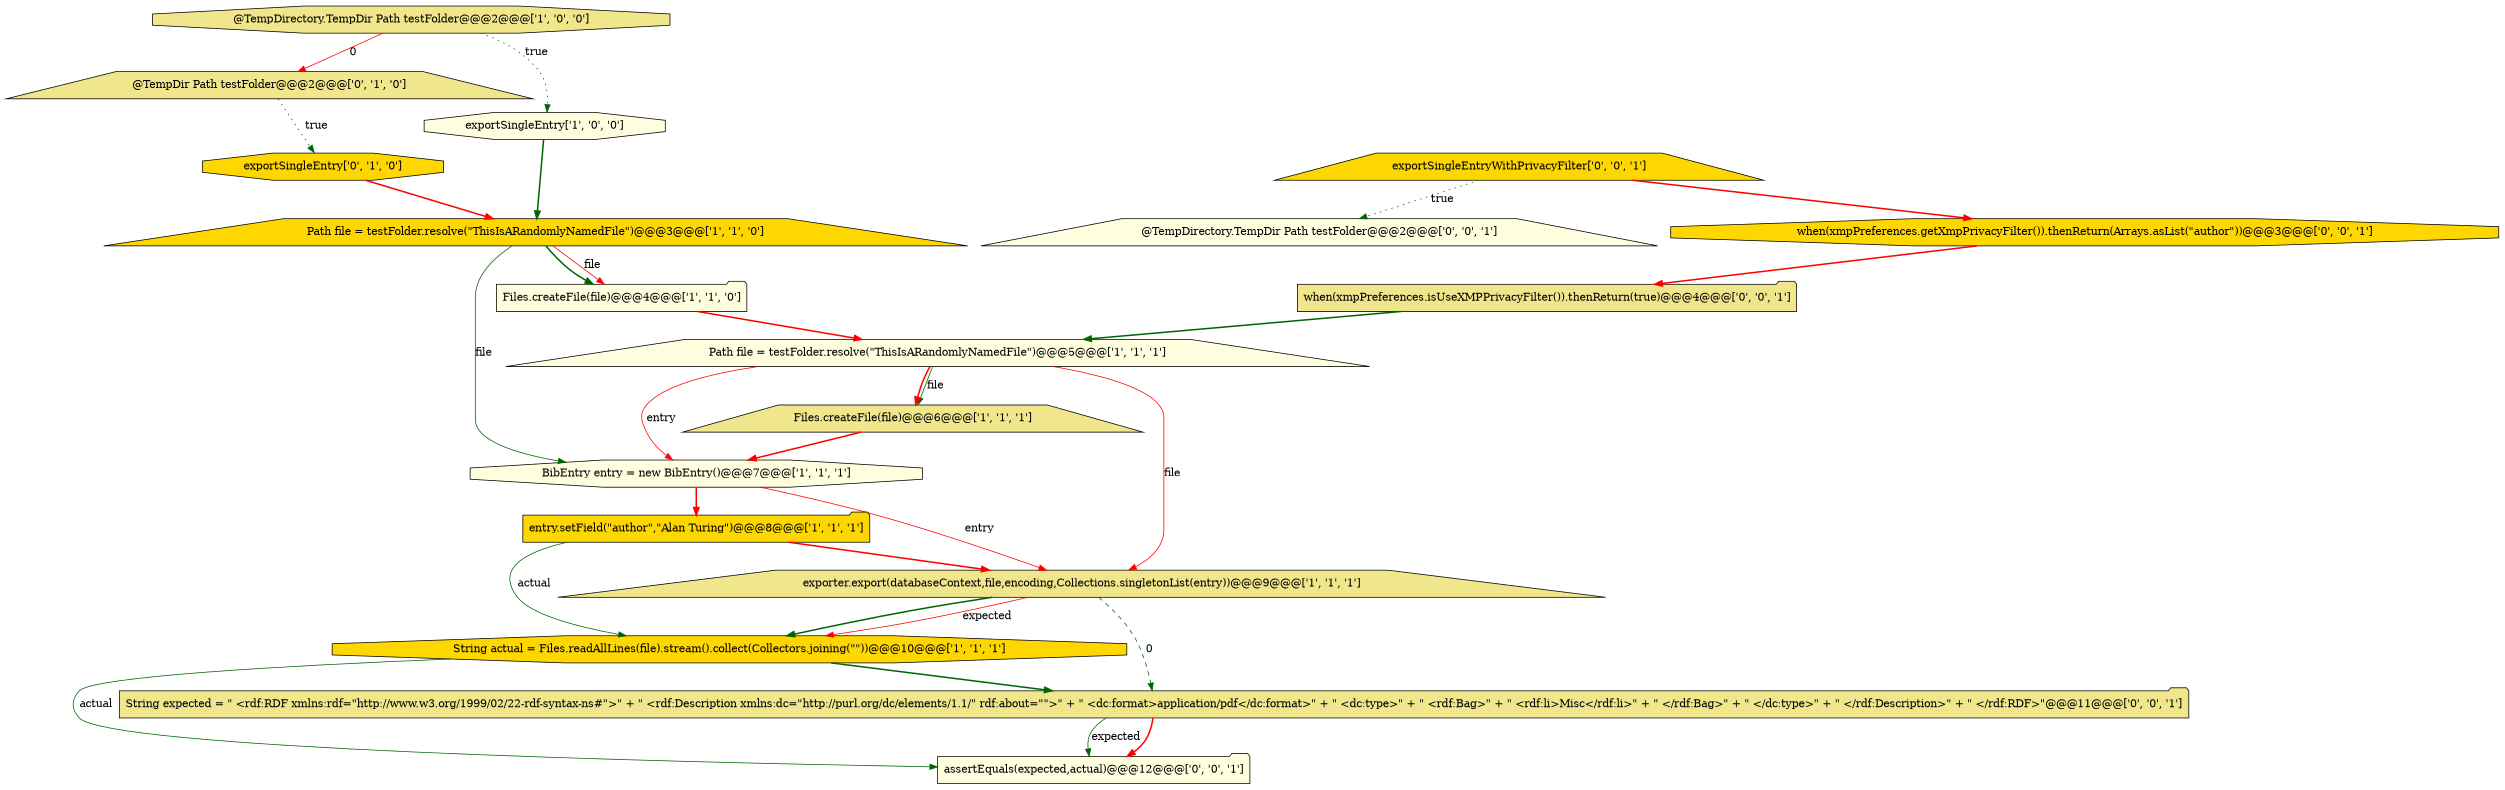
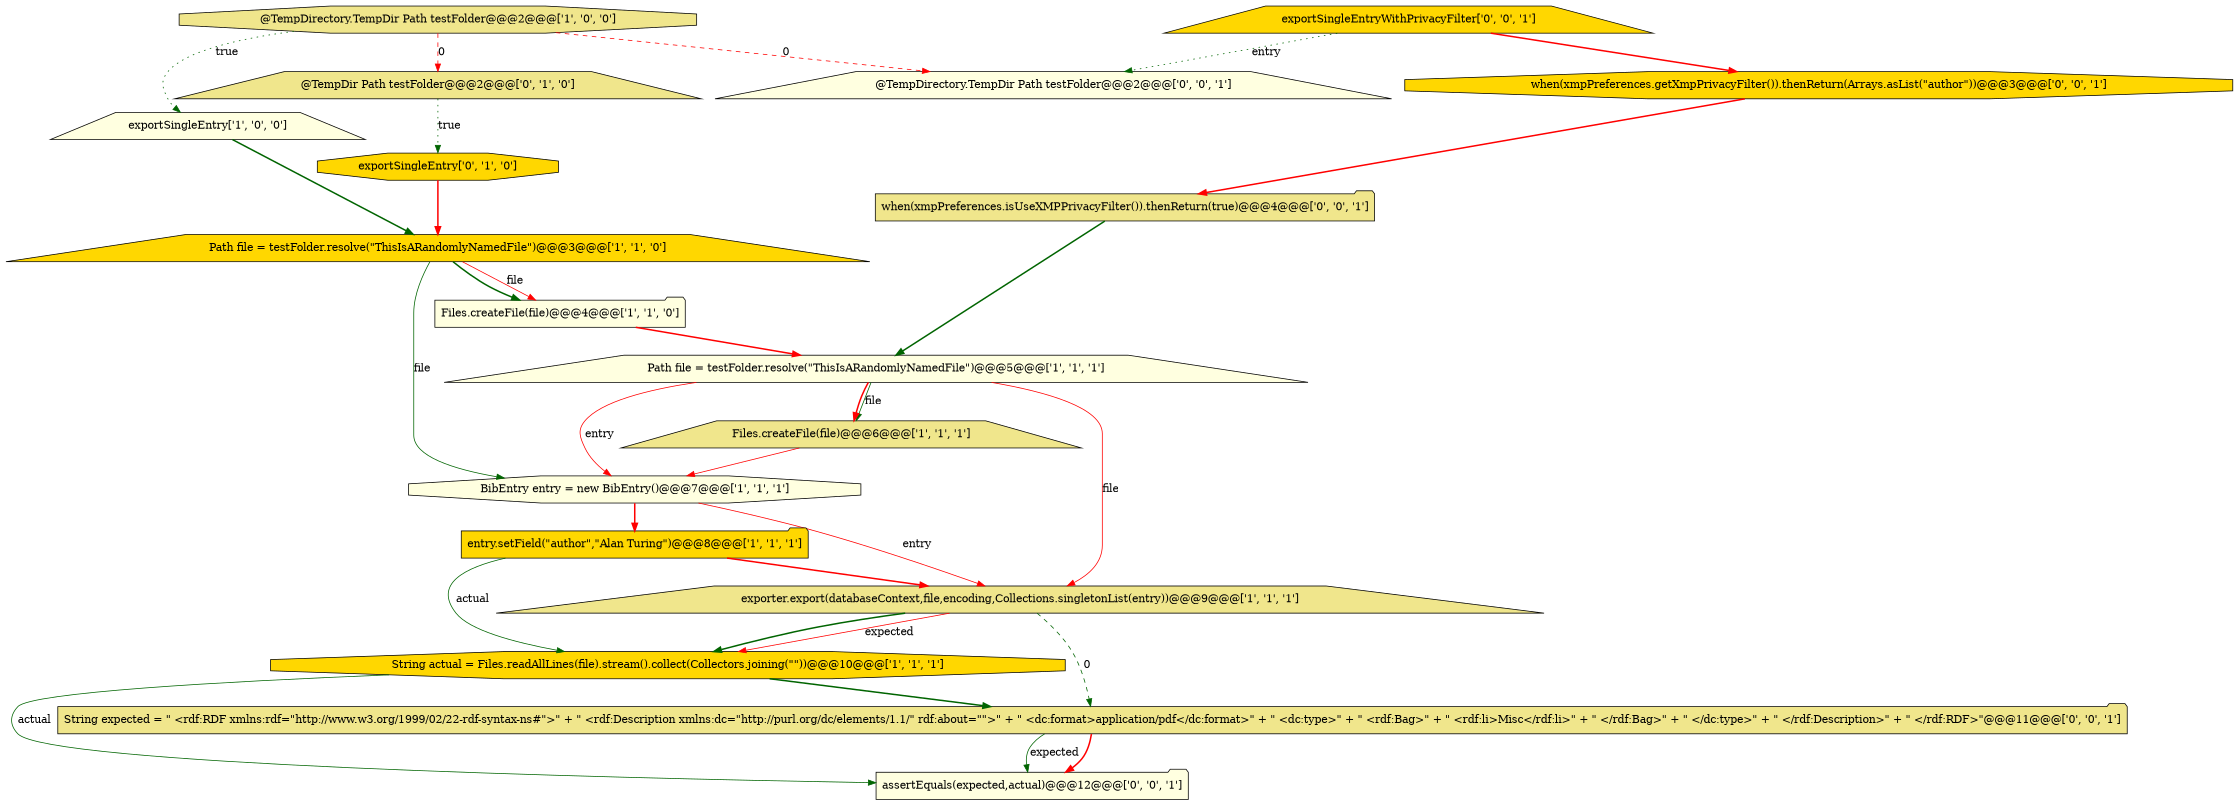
(344, 51) -> (438, 49)
none -> (739, 52)
(545, 126) -> (208, 126)
(1443, 199) -> (1266, 52)
(808, 445) -> (747, 461)
